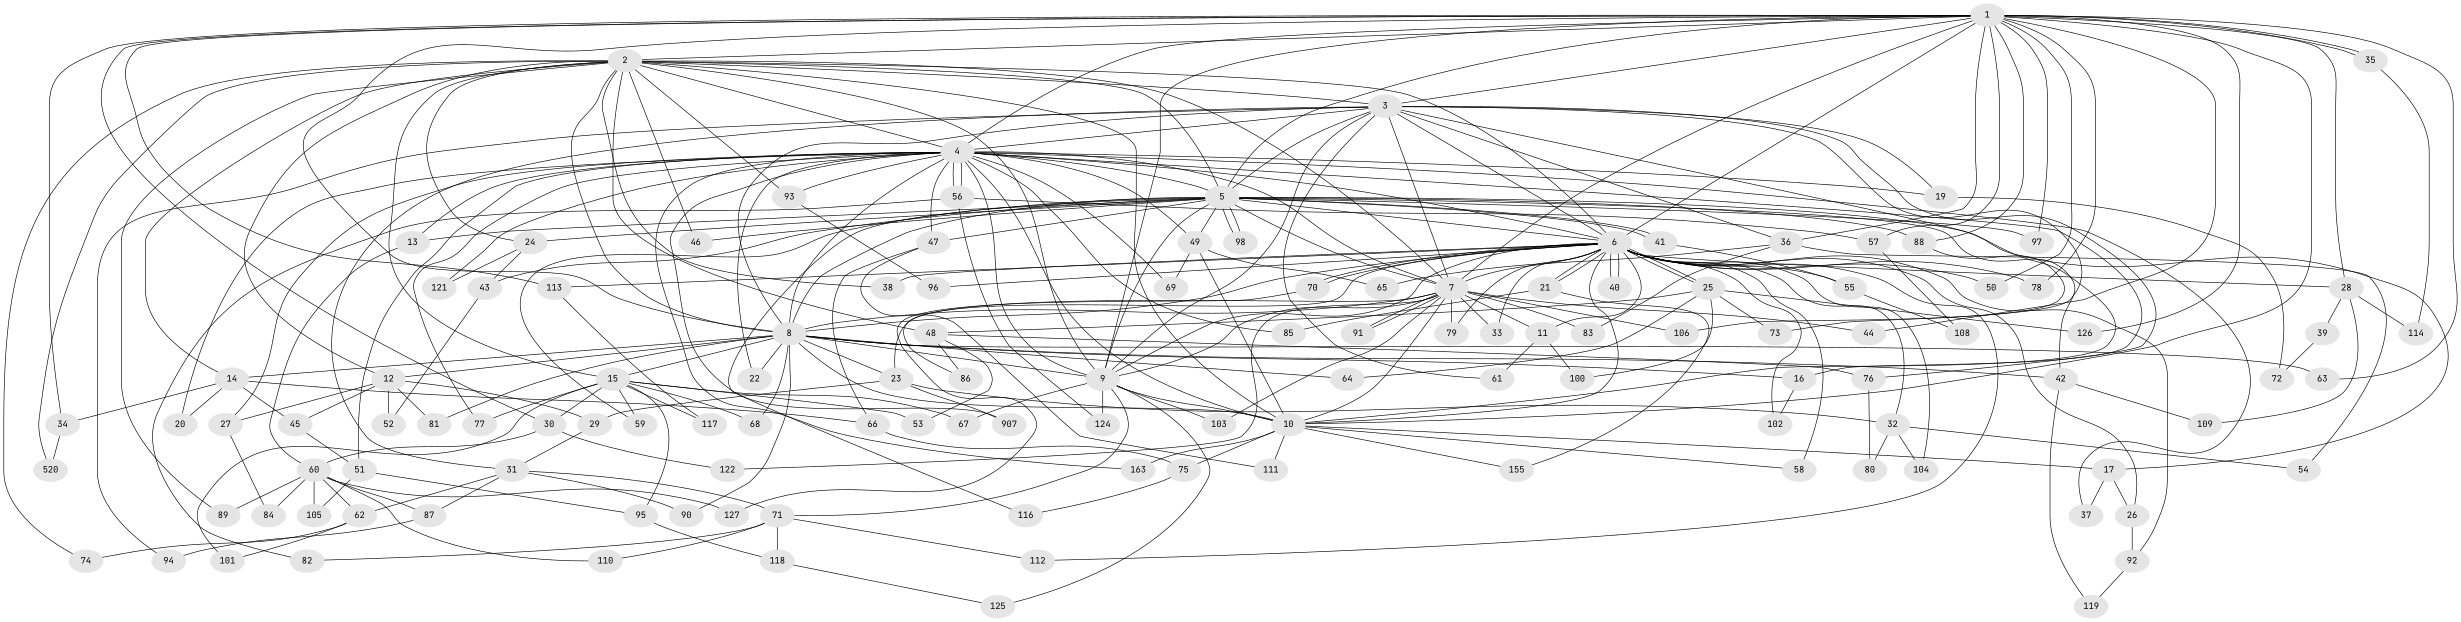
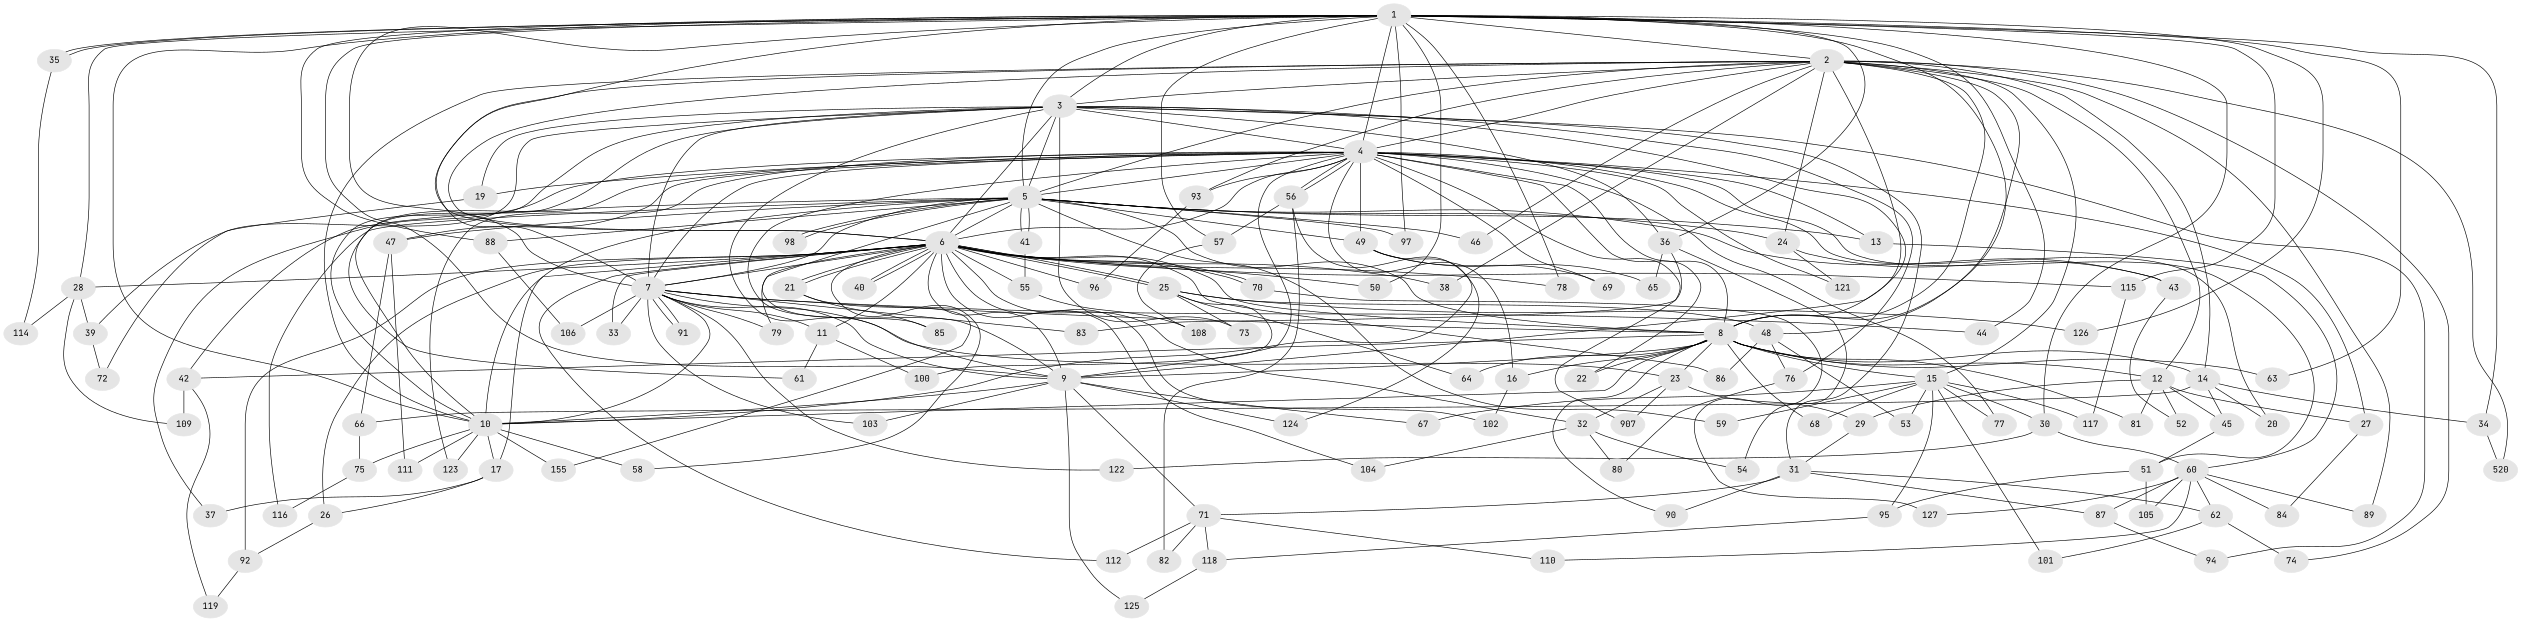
none -> (530, 141)
(554, 288) -> (2128, 288)
(1138, 470) -> (451, 470)
